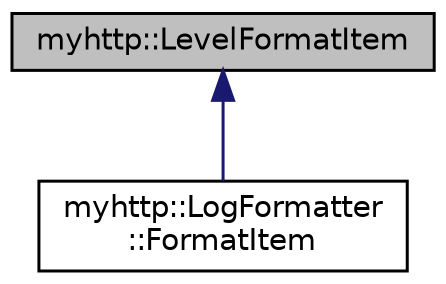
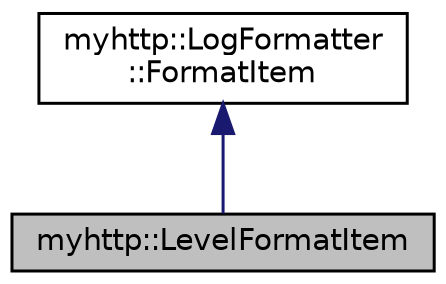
(223, 141) -> (223, 174)
